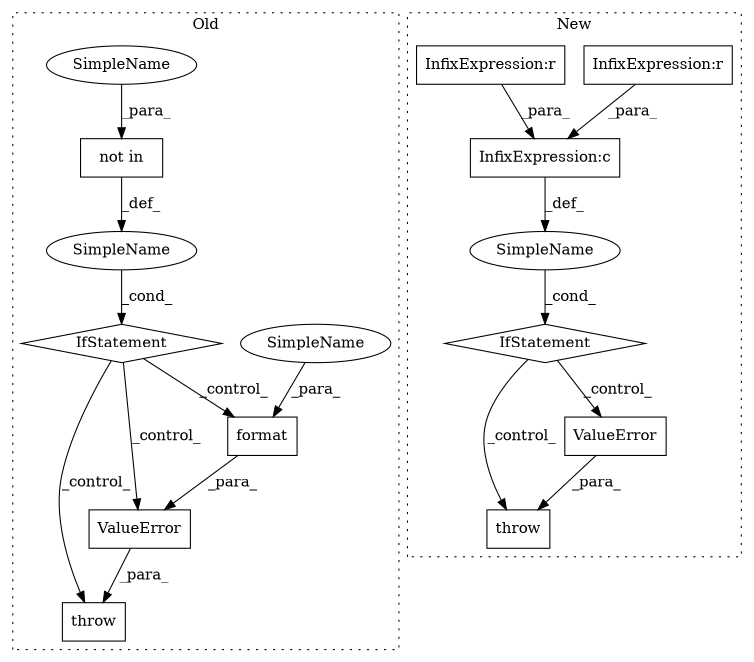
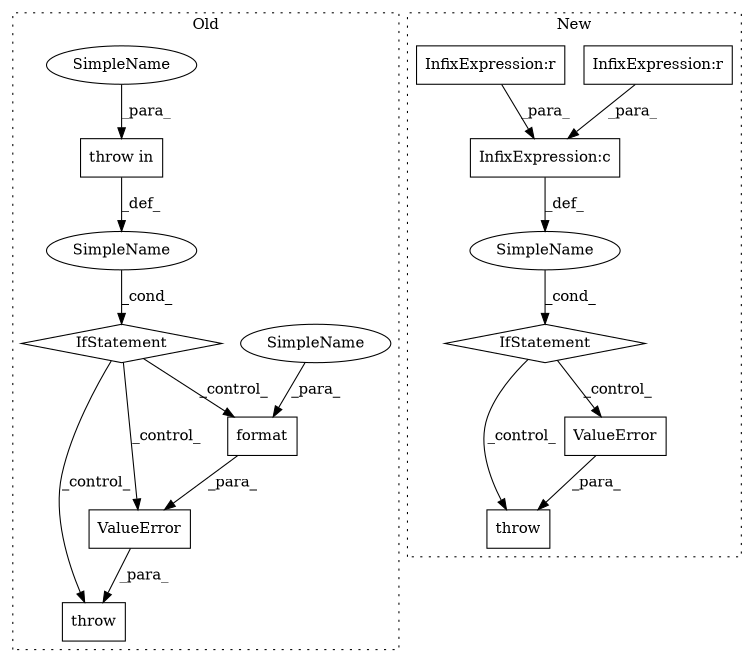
(122, 158) -> (122, 158)
